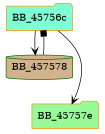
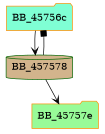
(81, 60) -> (51, 89)
